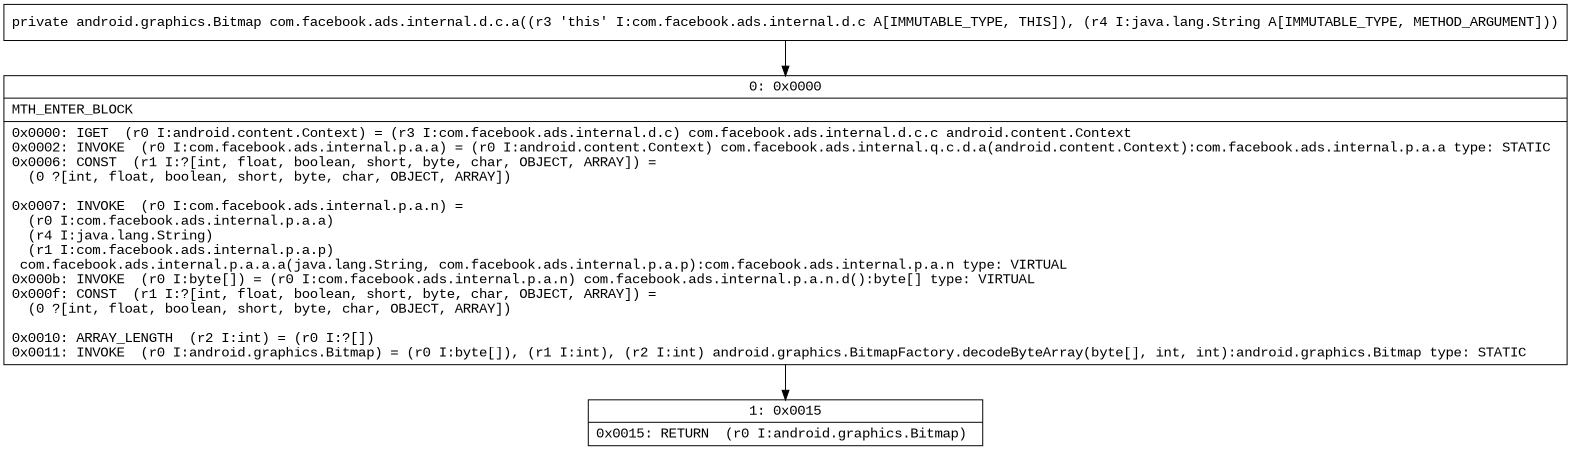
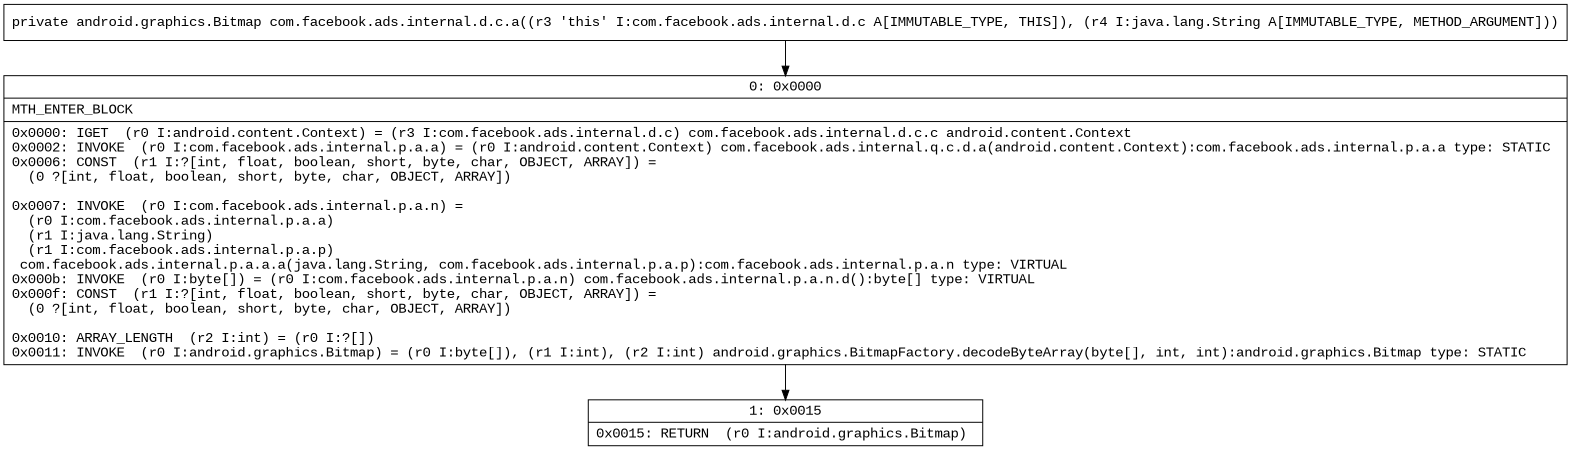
(113, 235) -> (113, 235)
